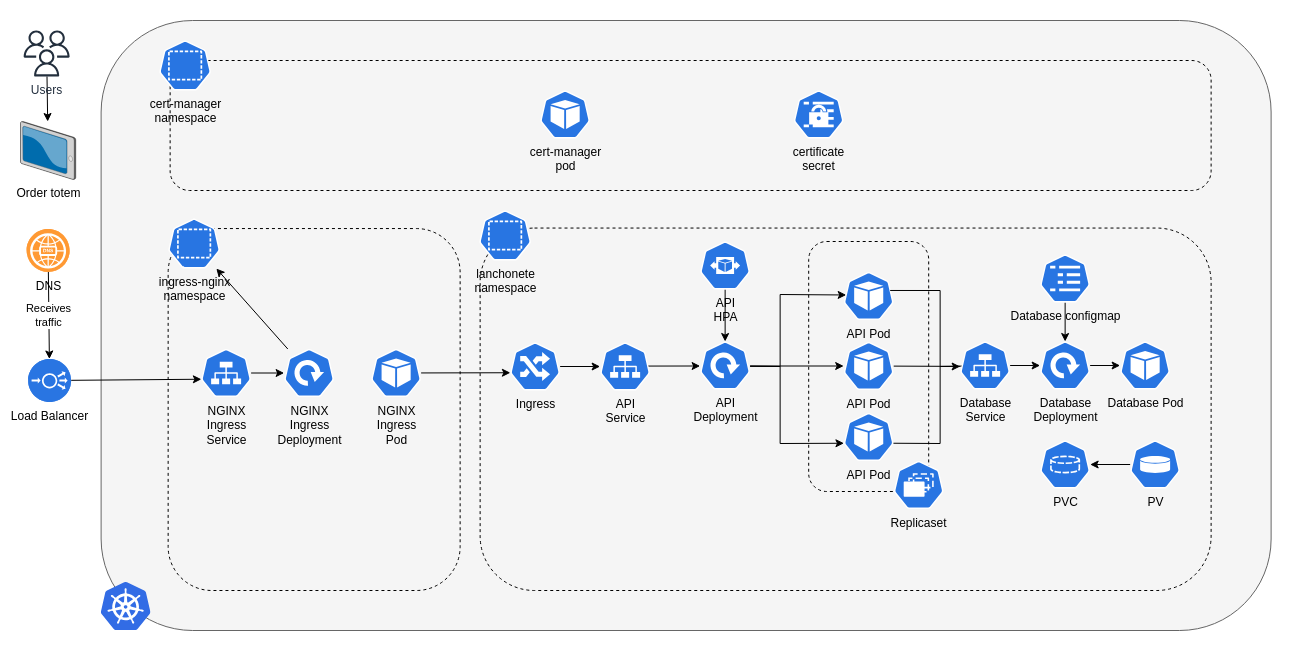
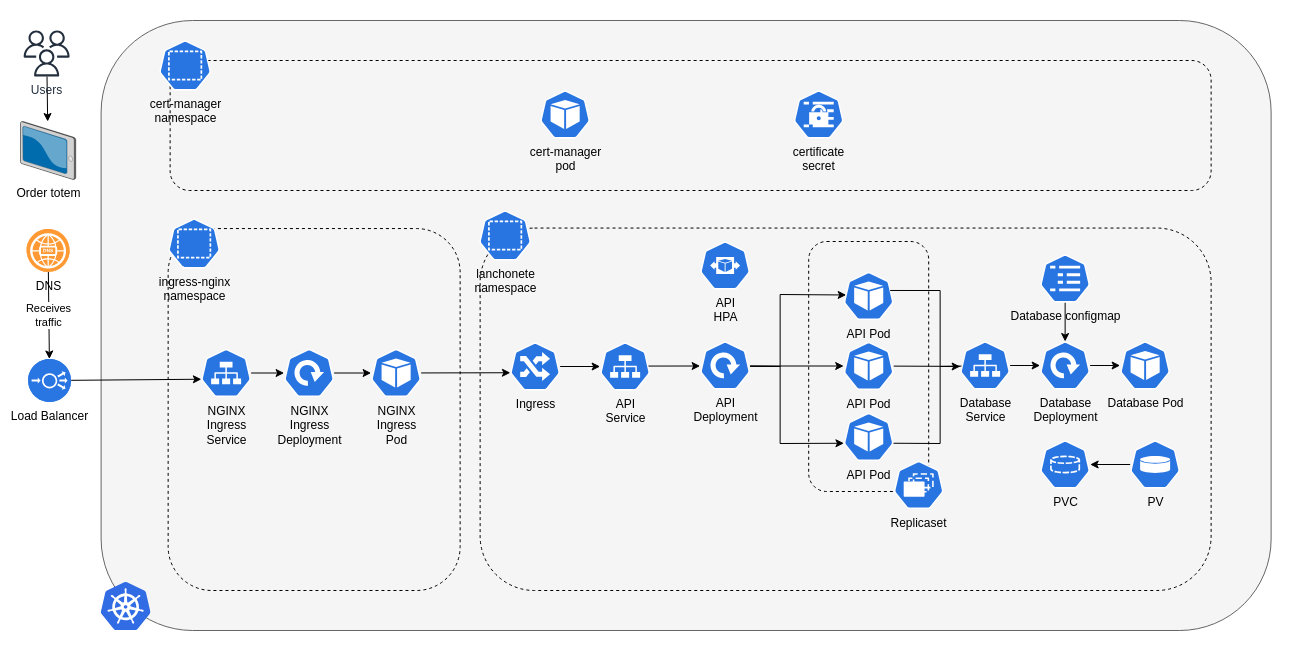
(255, 312) -> (349, 373)
(725, 312) -> none
